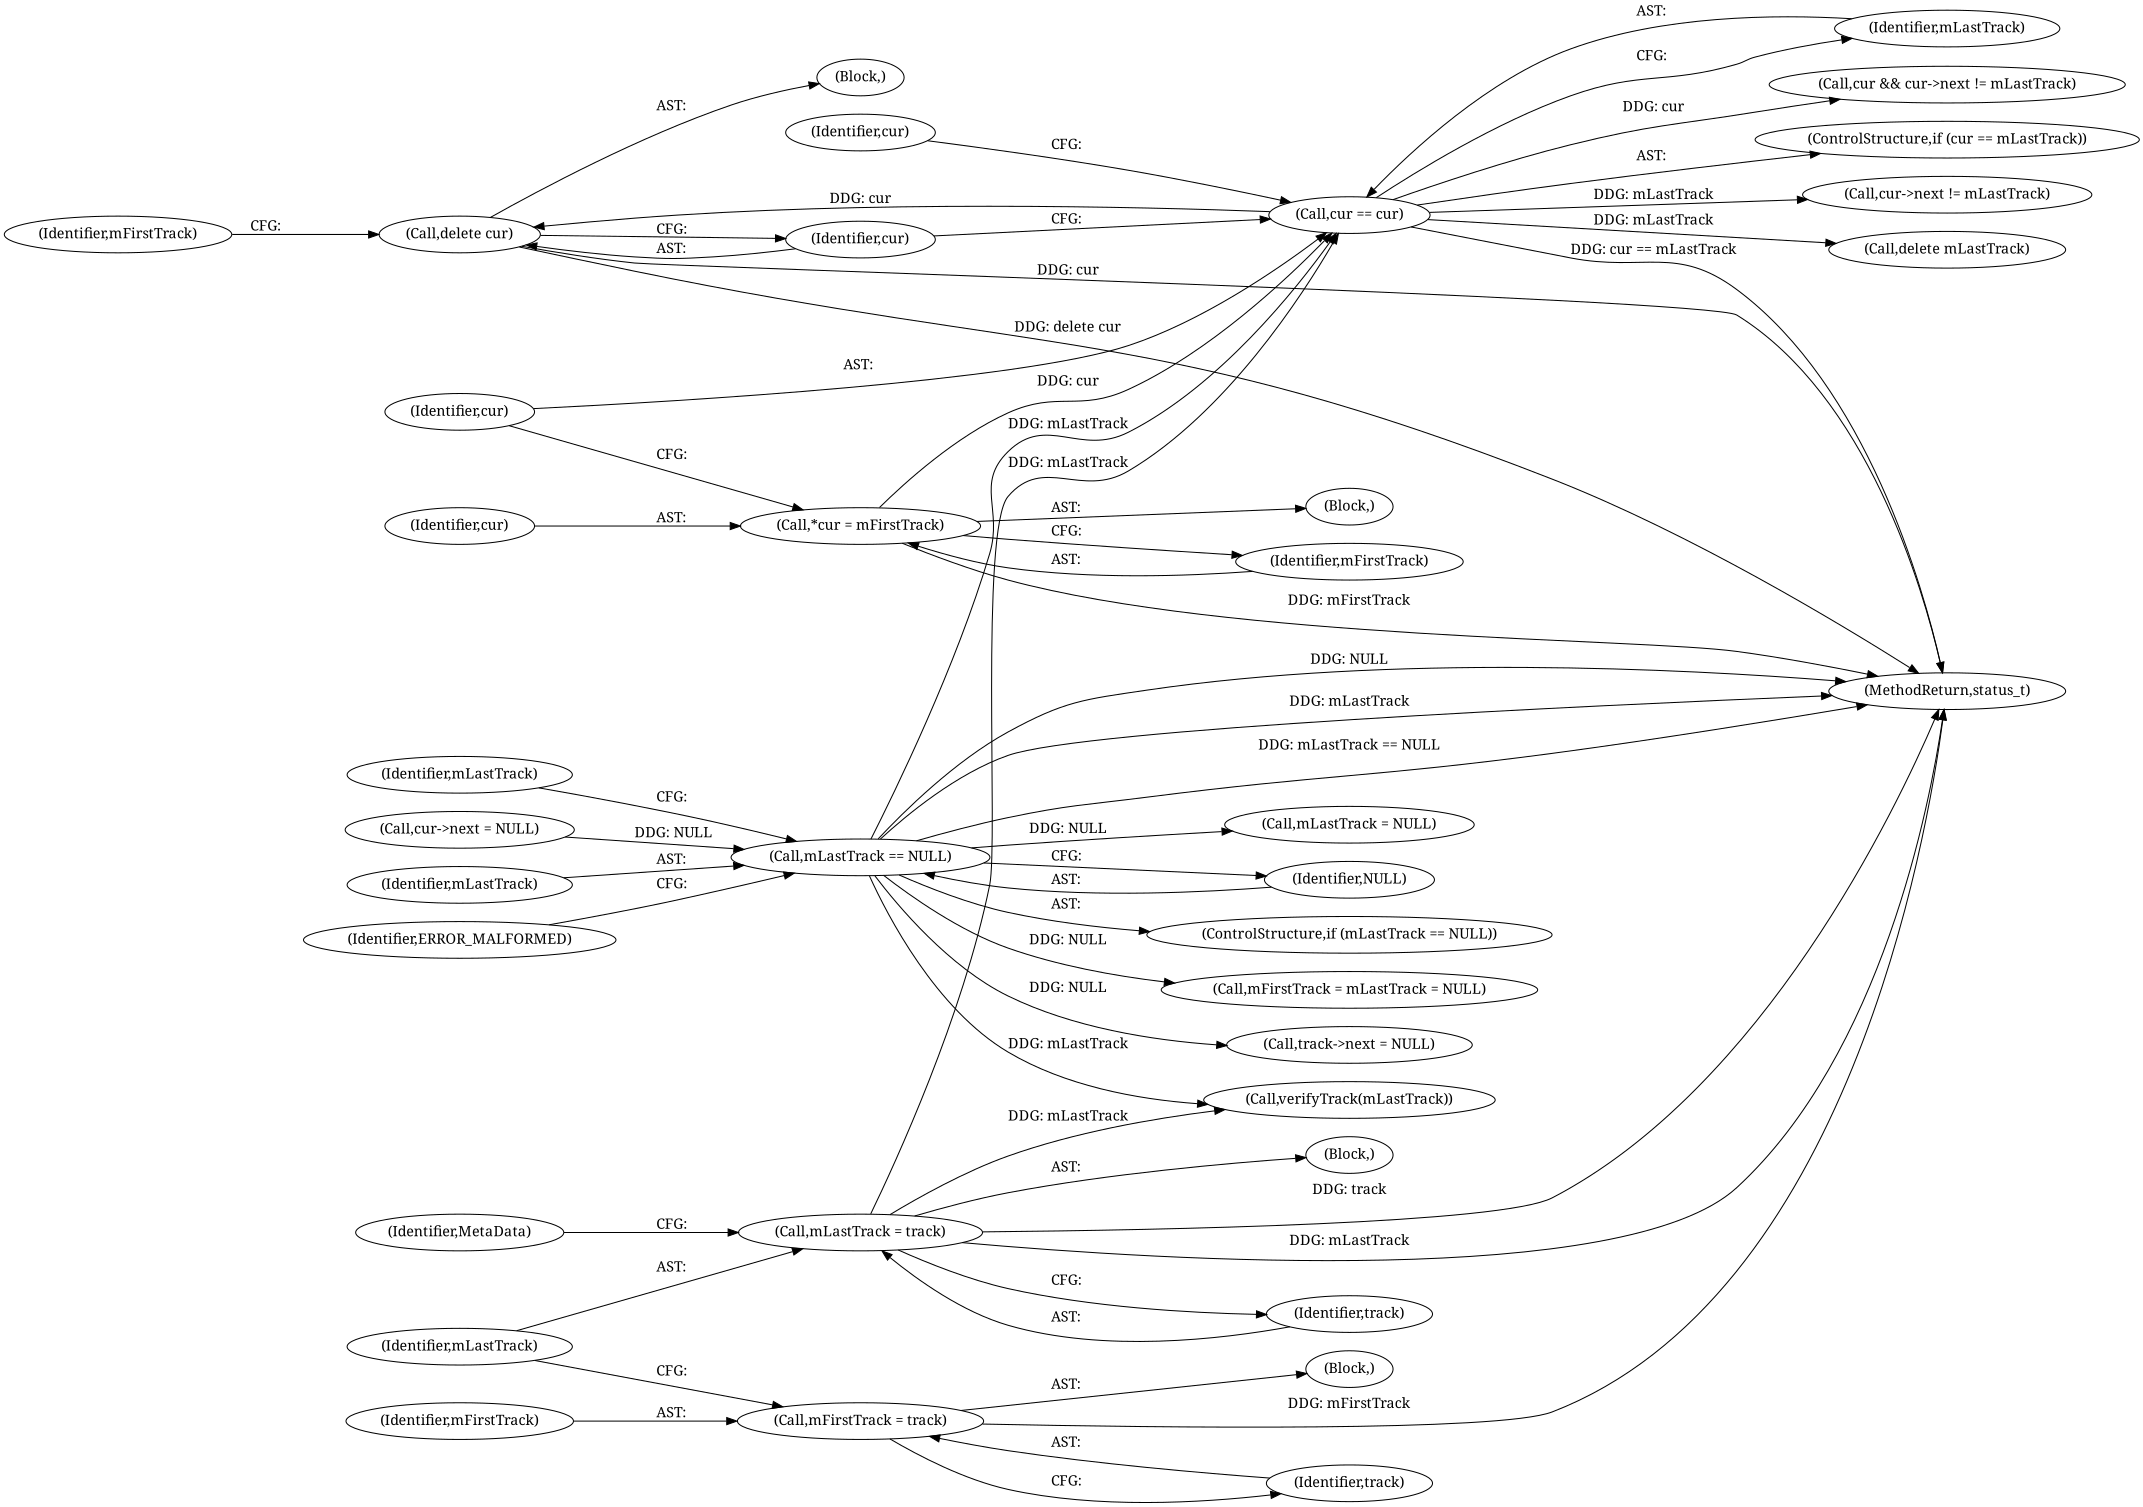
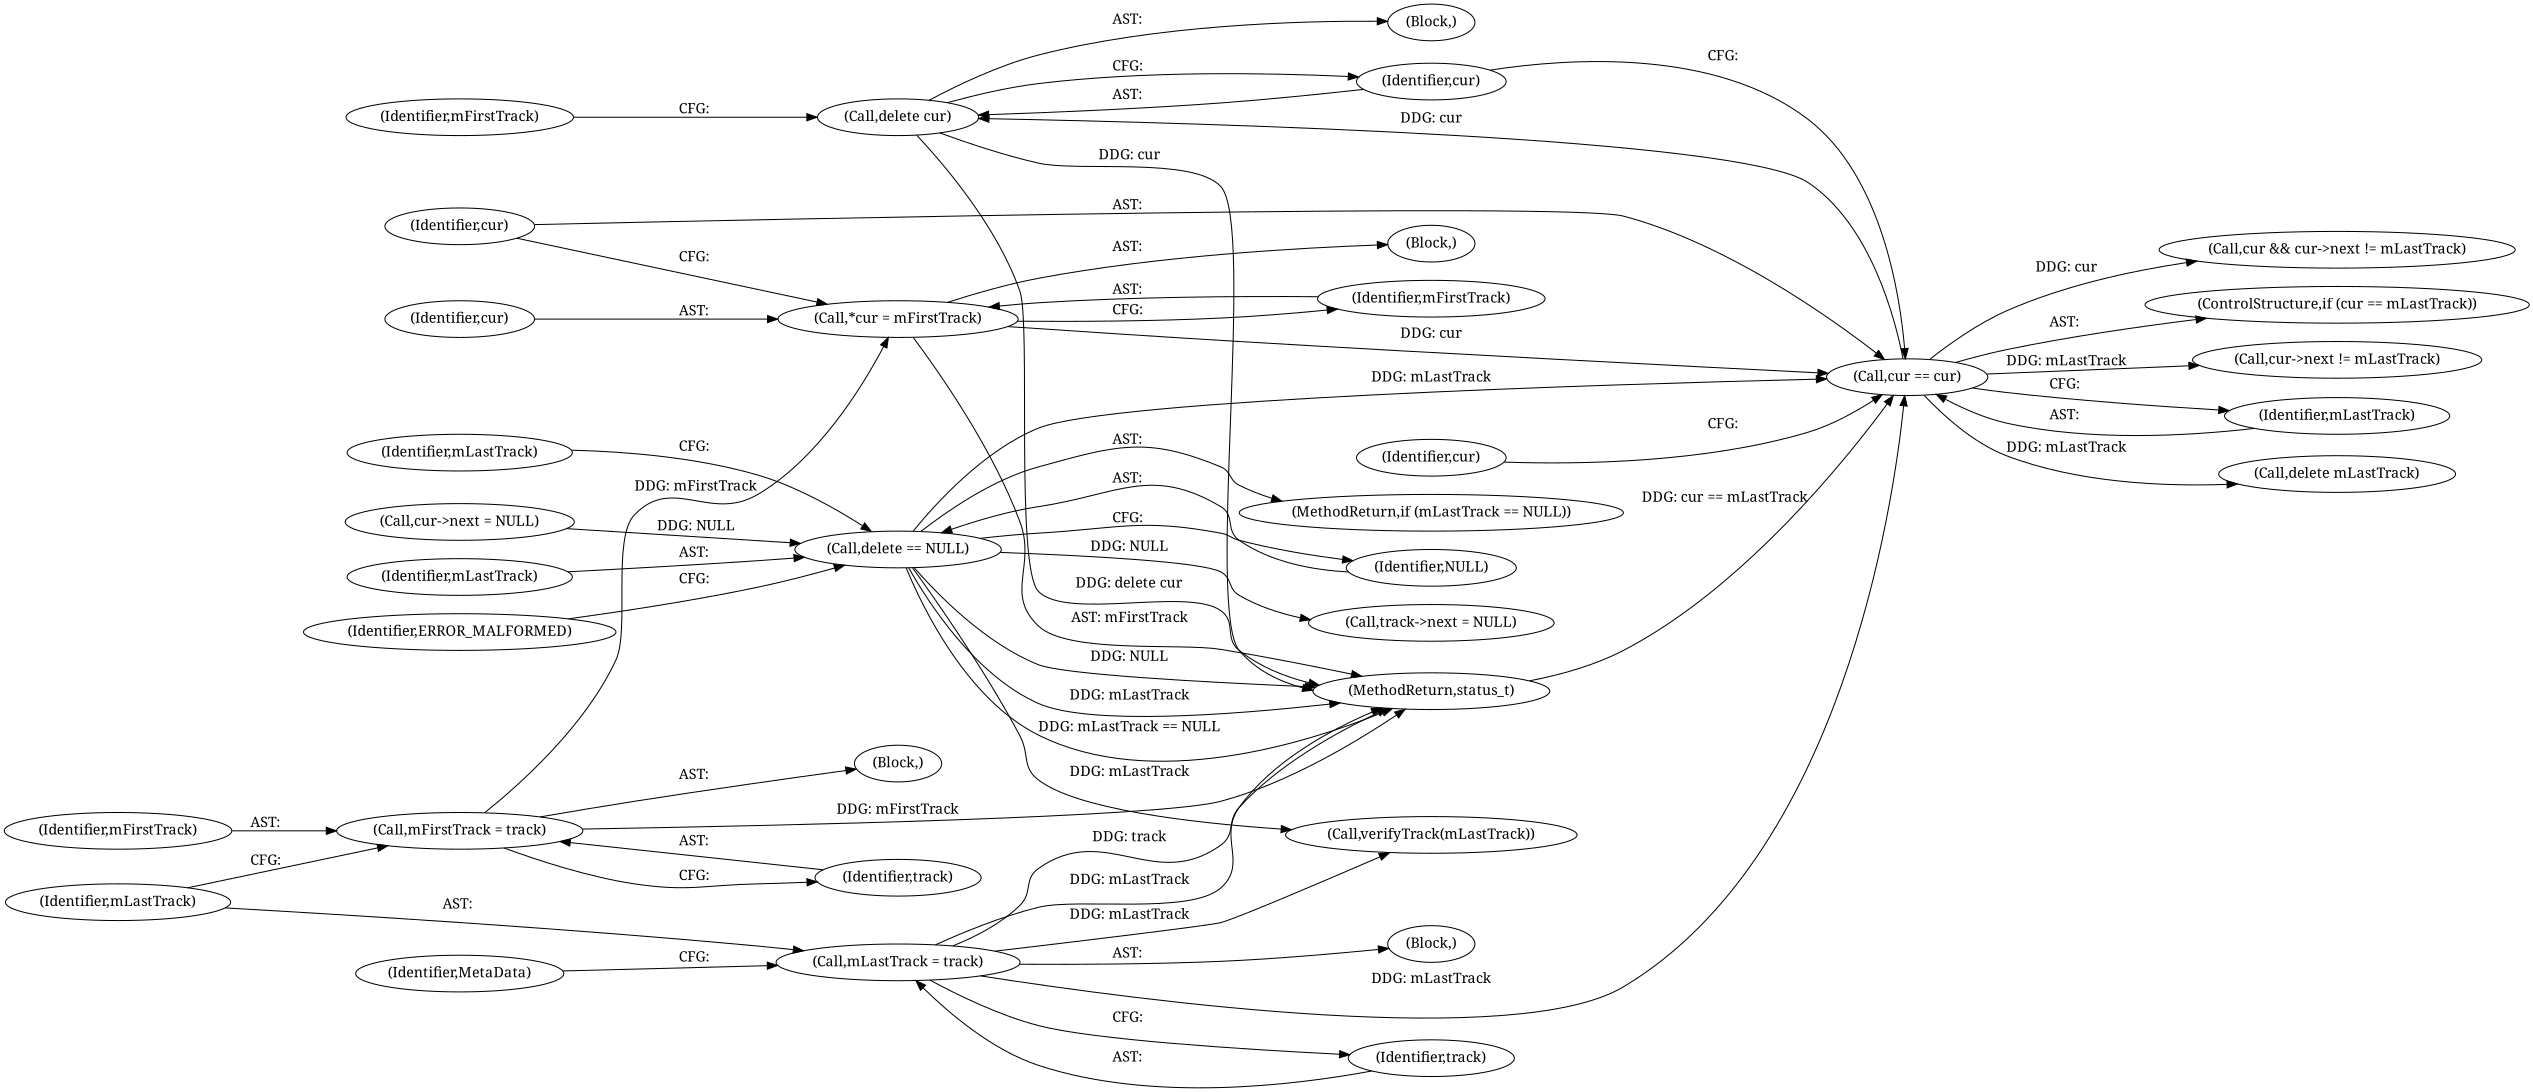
(1773, 322) -> (1732, 574)
none -> (628, 526)
(1349, 601) -> (1130, 618)
(1349, 825) -> none
(861, 857) -> (898, 549)
(1349, 935) -> (1431, 513)
(1349, 990) -> none
